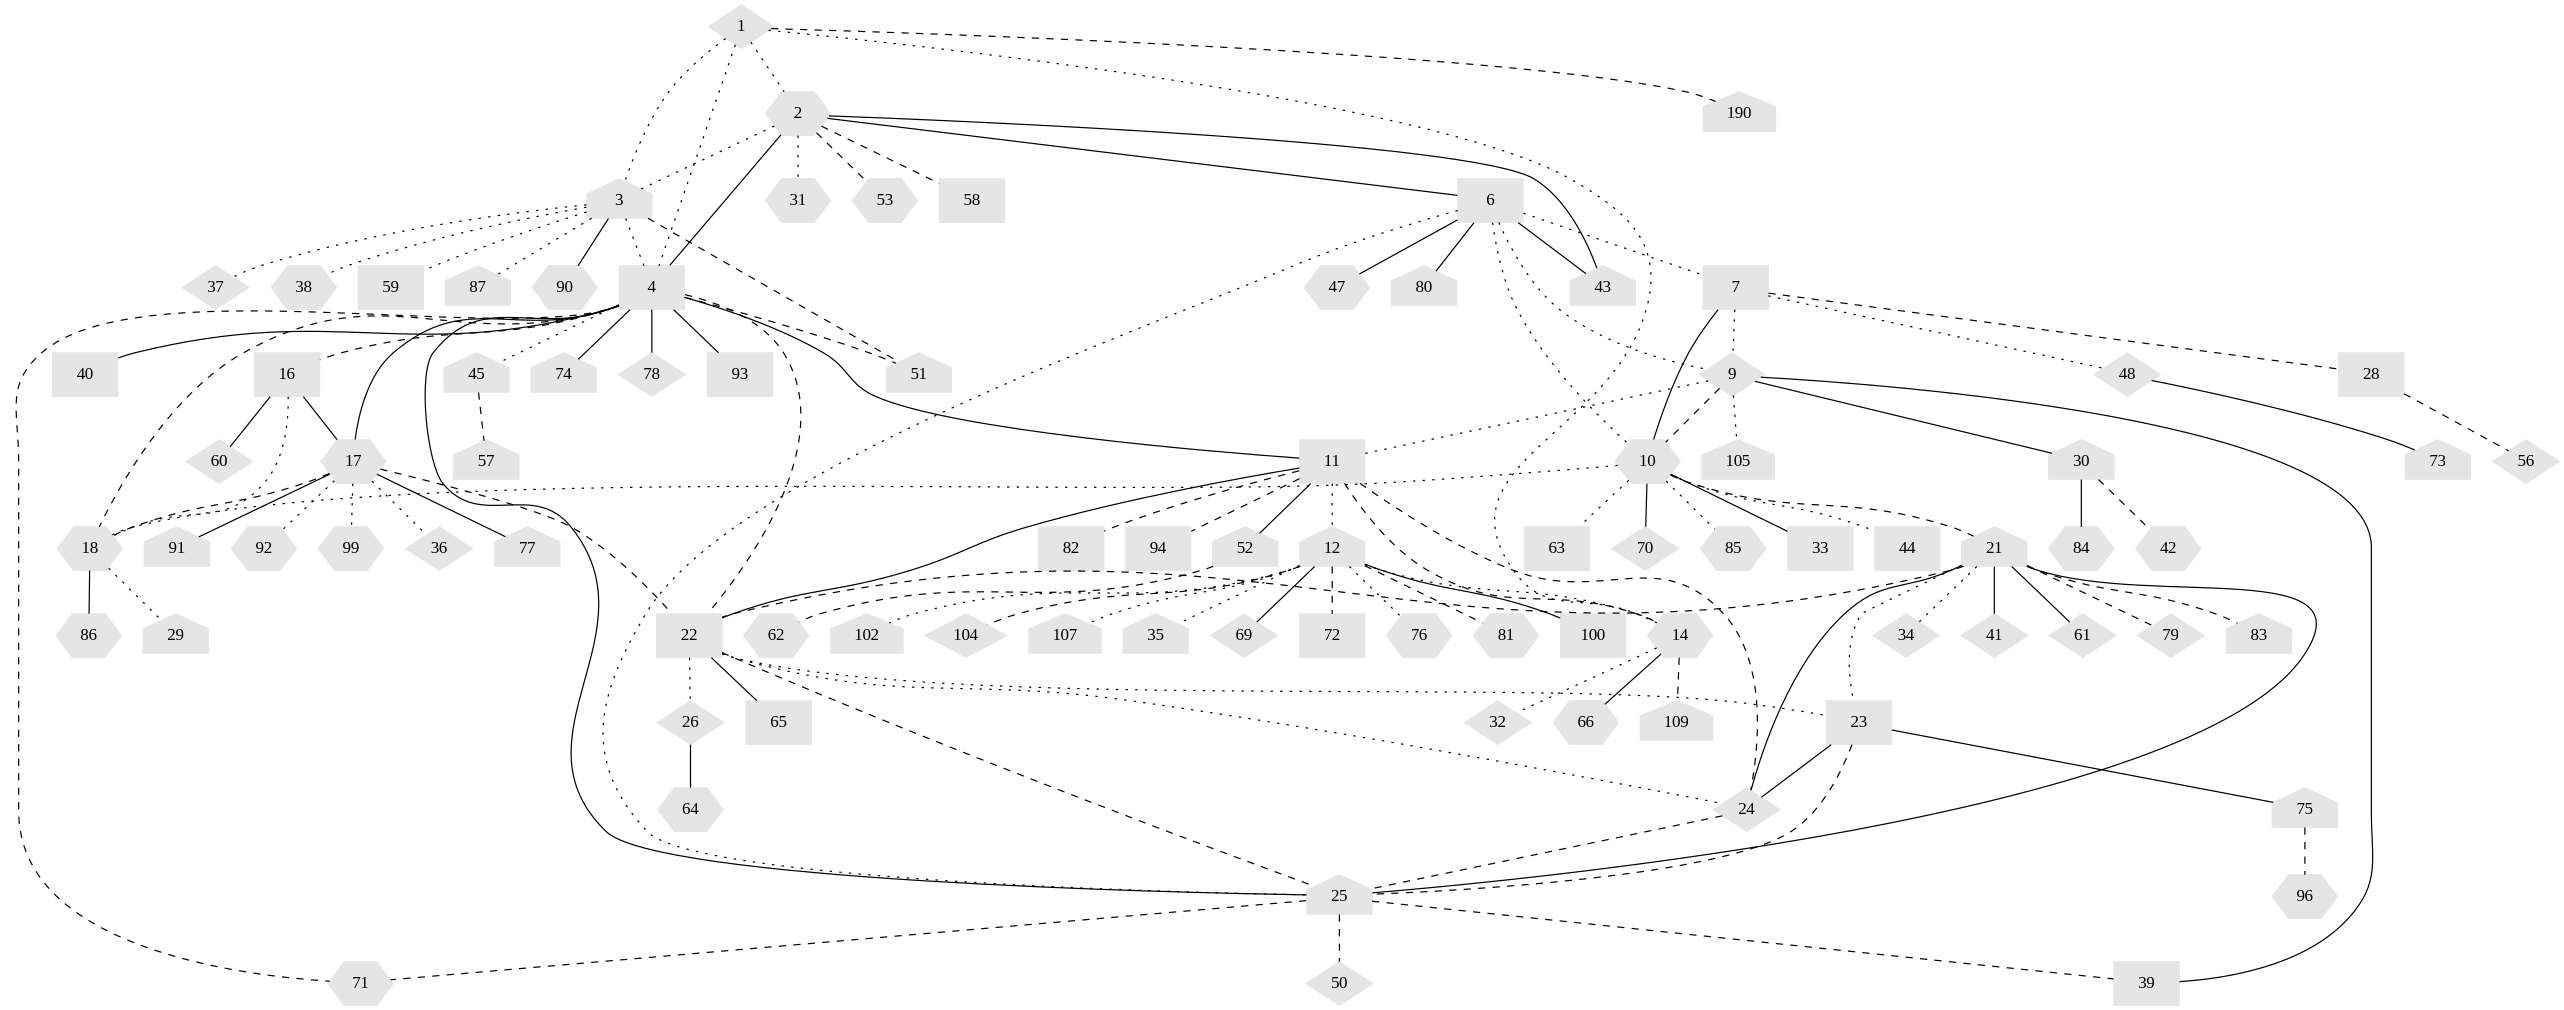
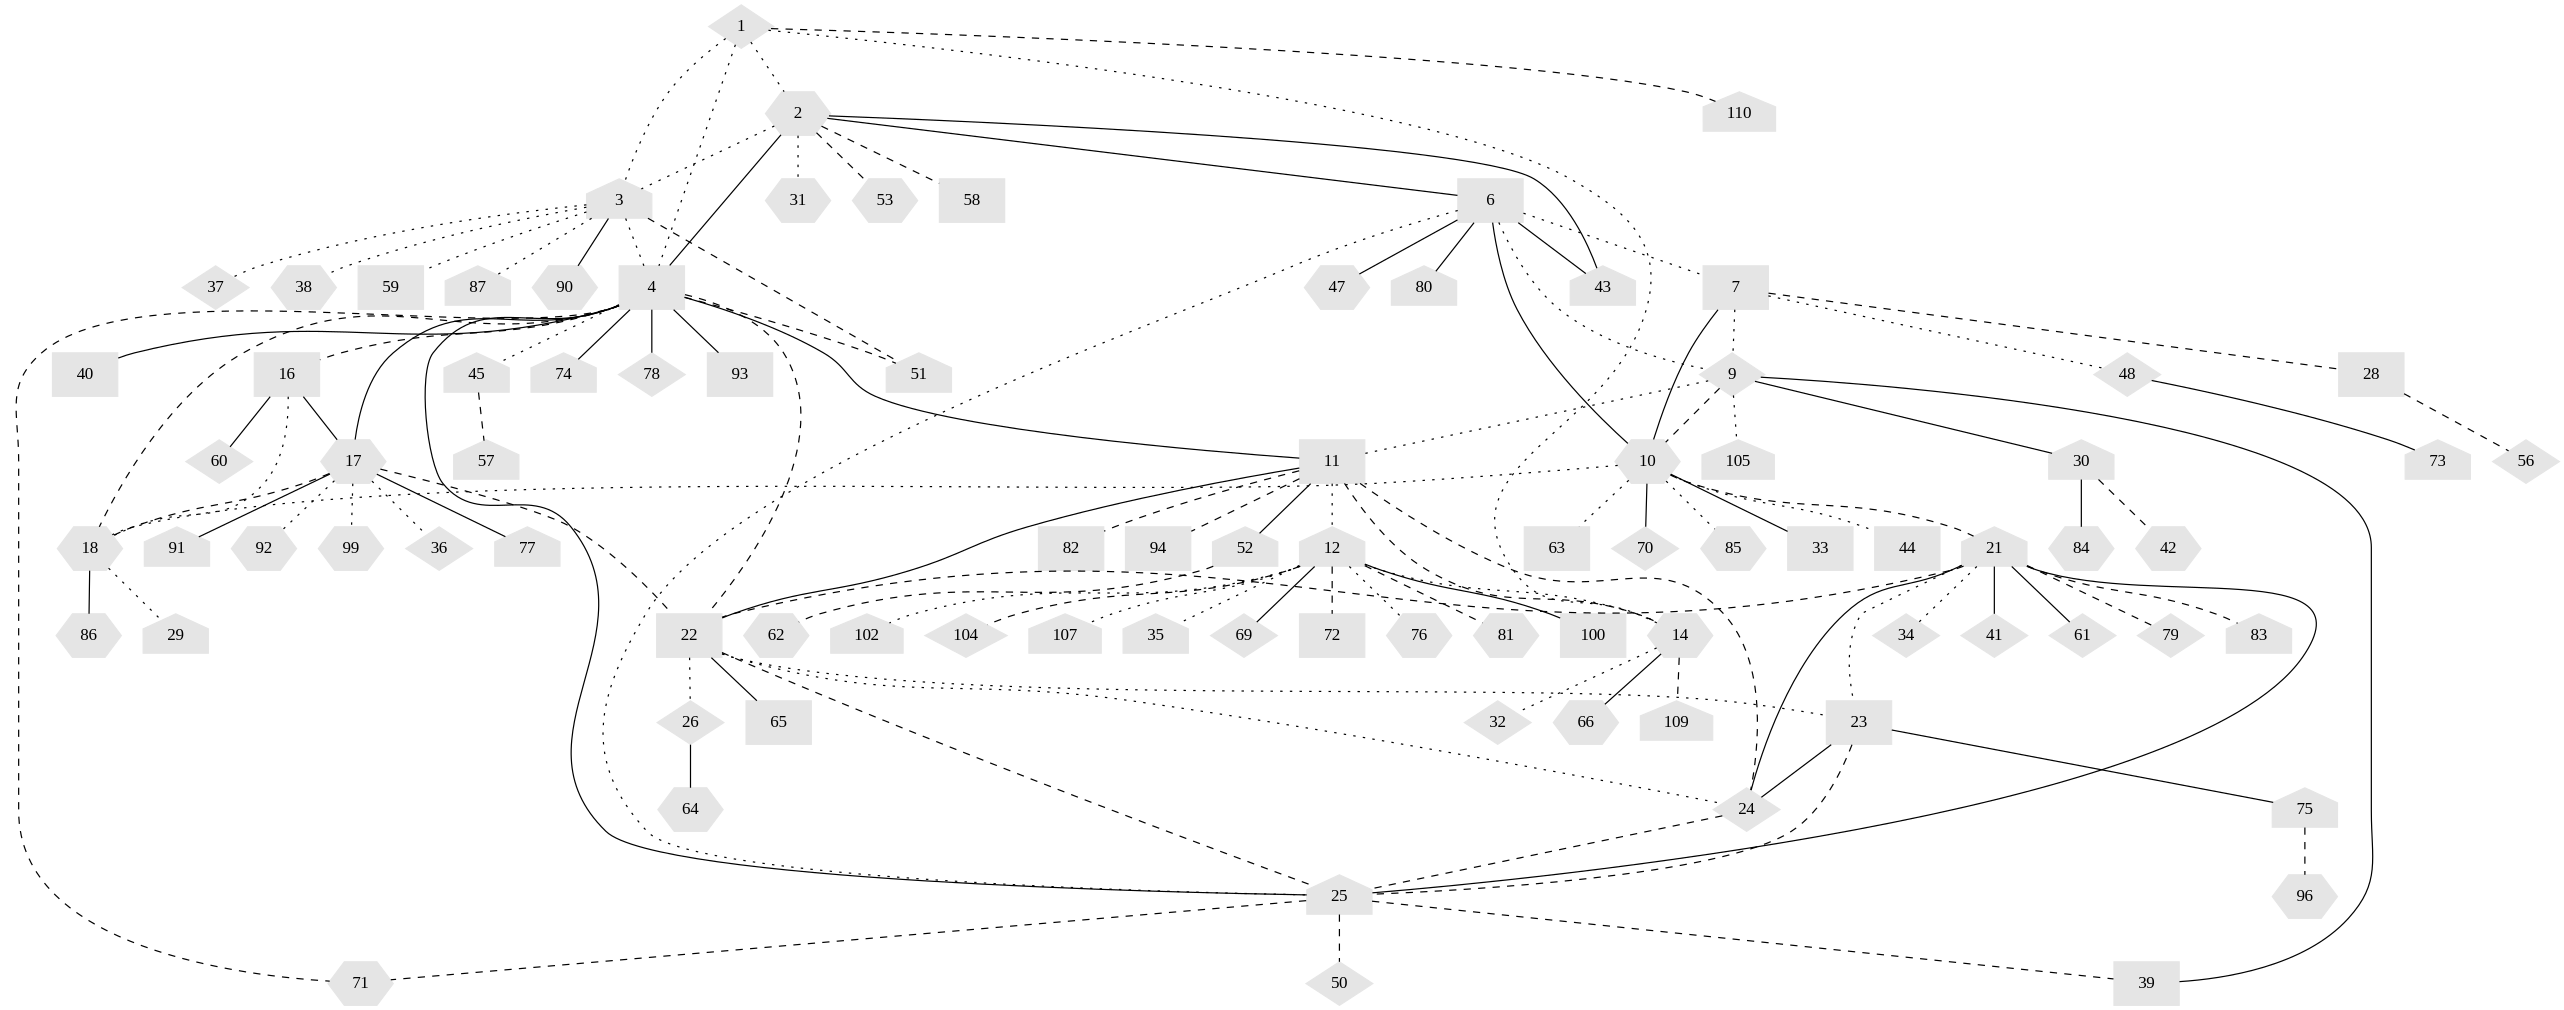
(1739, 114) -> (1739, 114)
(1539, 345) -> (1539, 345)
